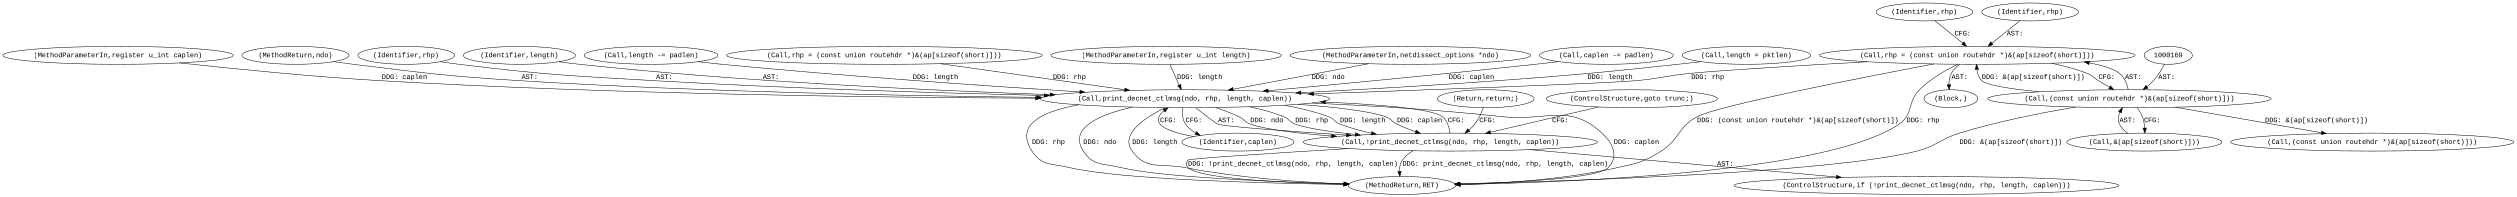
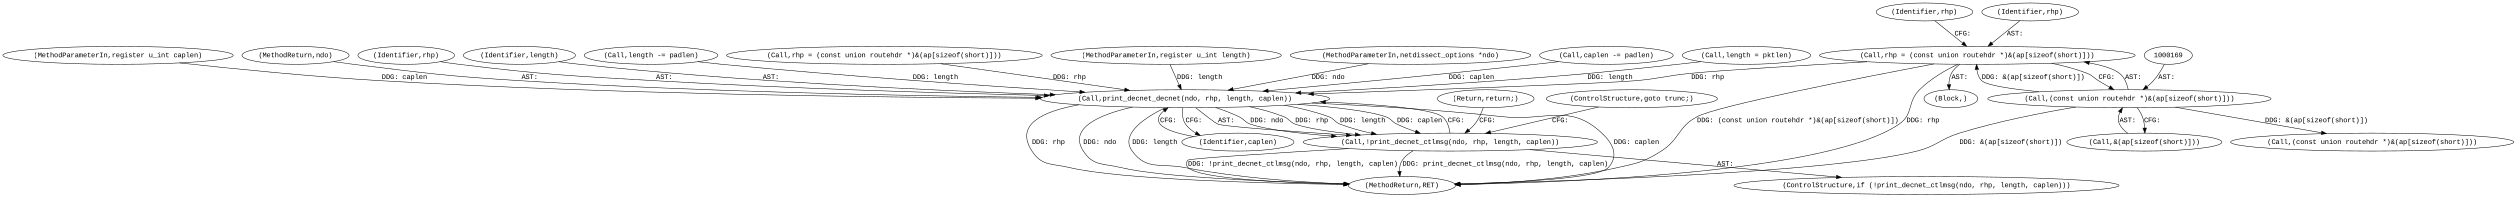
(1185, 99) -> (1185, 99)
